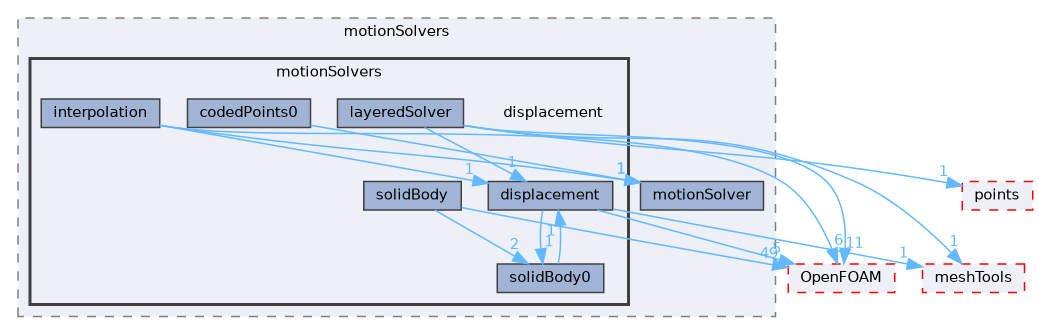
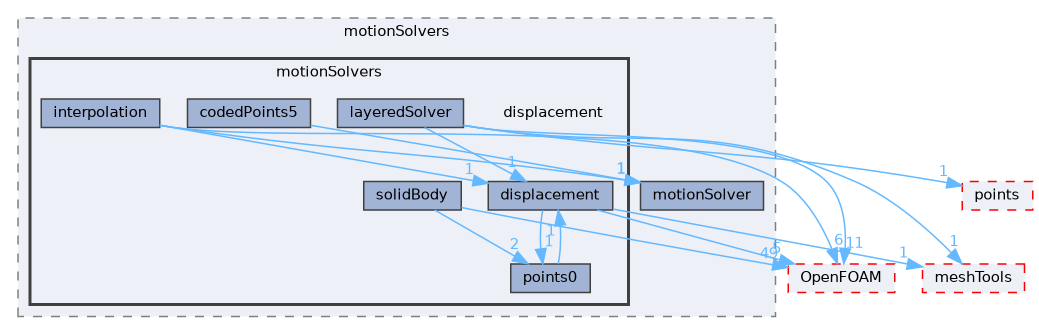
(249, 113) -> (249, 113)
(550, 278) -> (550, 278)
